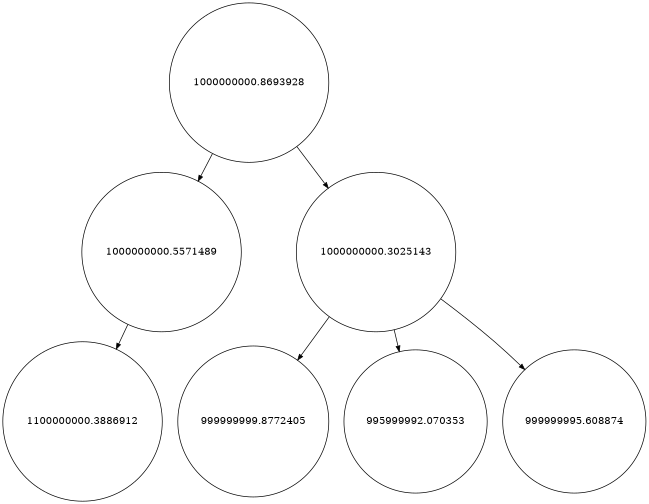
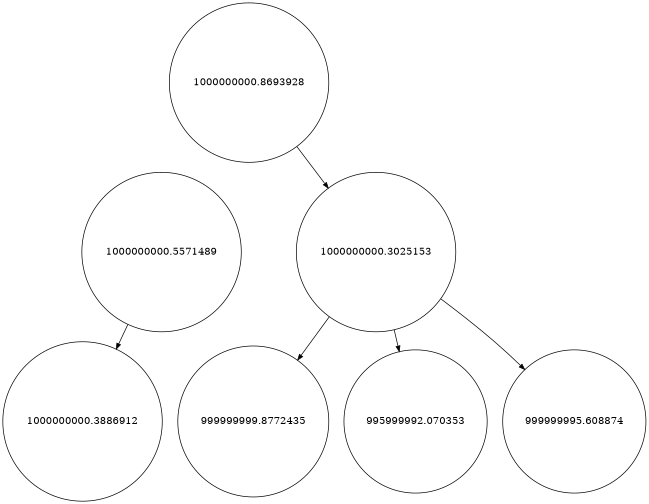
(207, 165) -> none
(376, 252) -> (376, 252)
(83, 421) -> (83, 421)
(253, 421) -> (253, 421)
